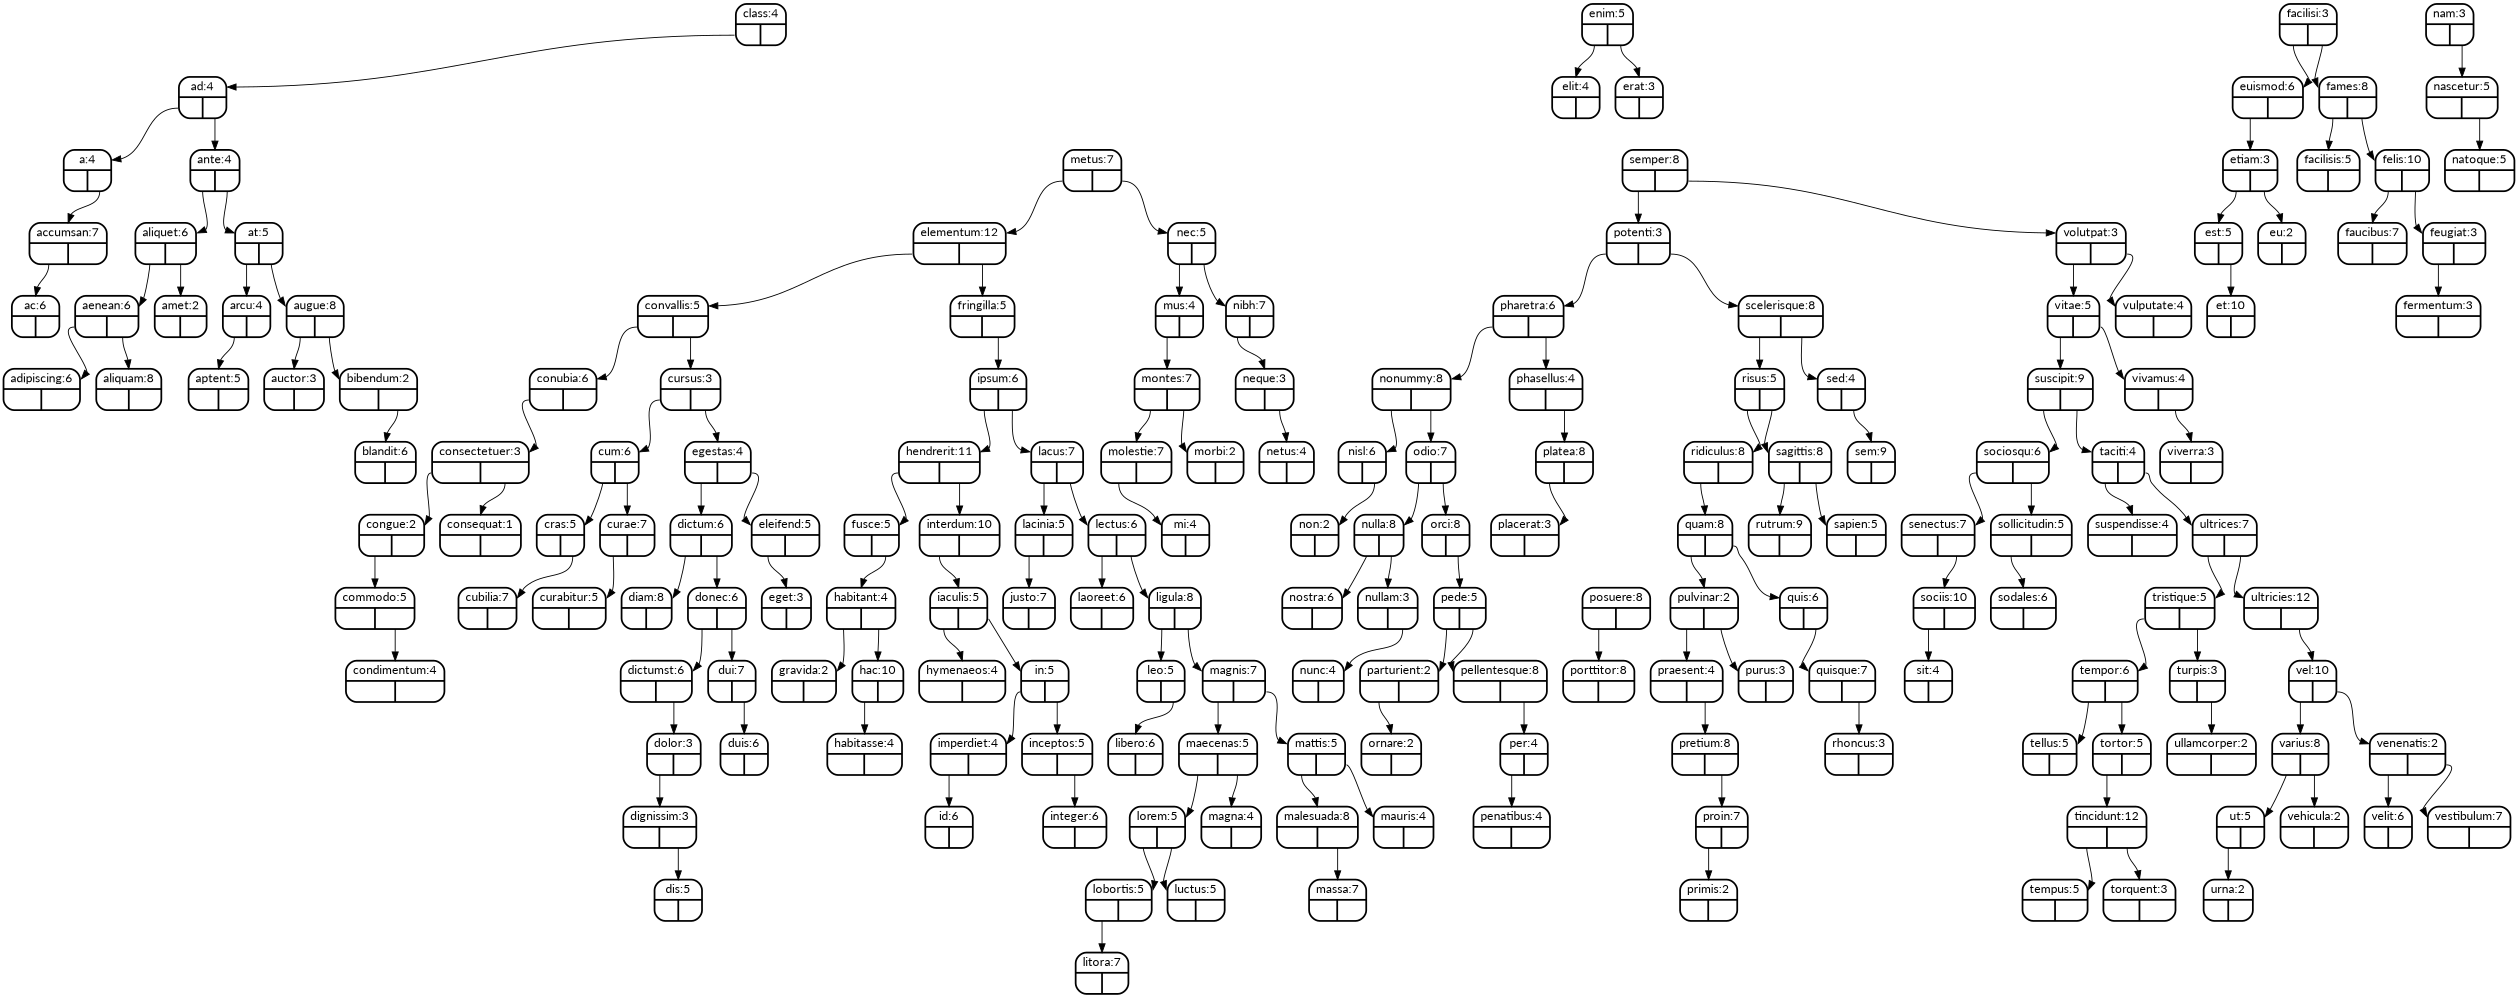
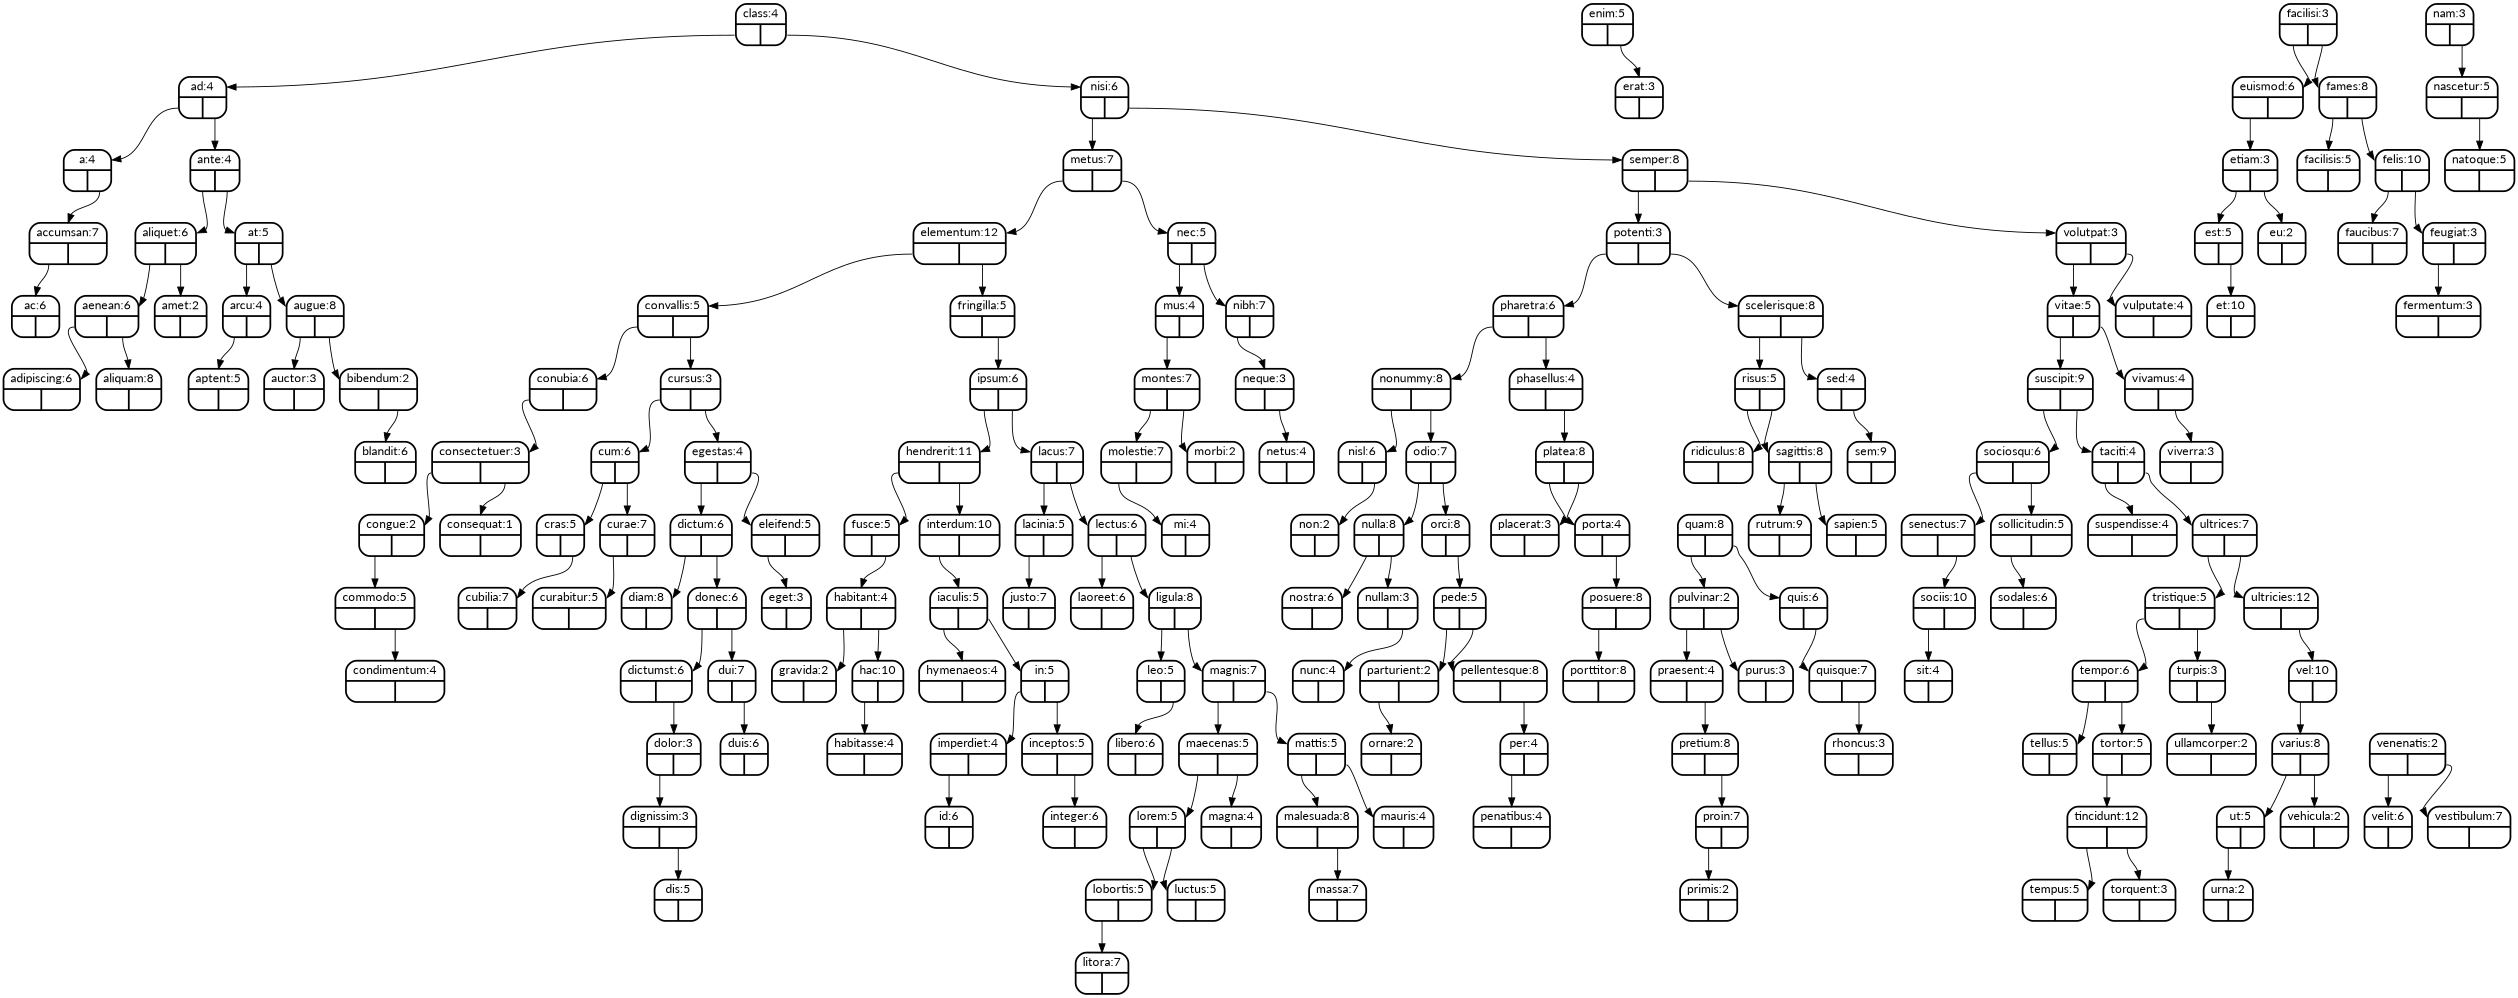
none -> (1105, 98)
(1576, 98) -> none
(1702, 495) -> none
none -> (1602, 535)
(2353, 713) -> none
